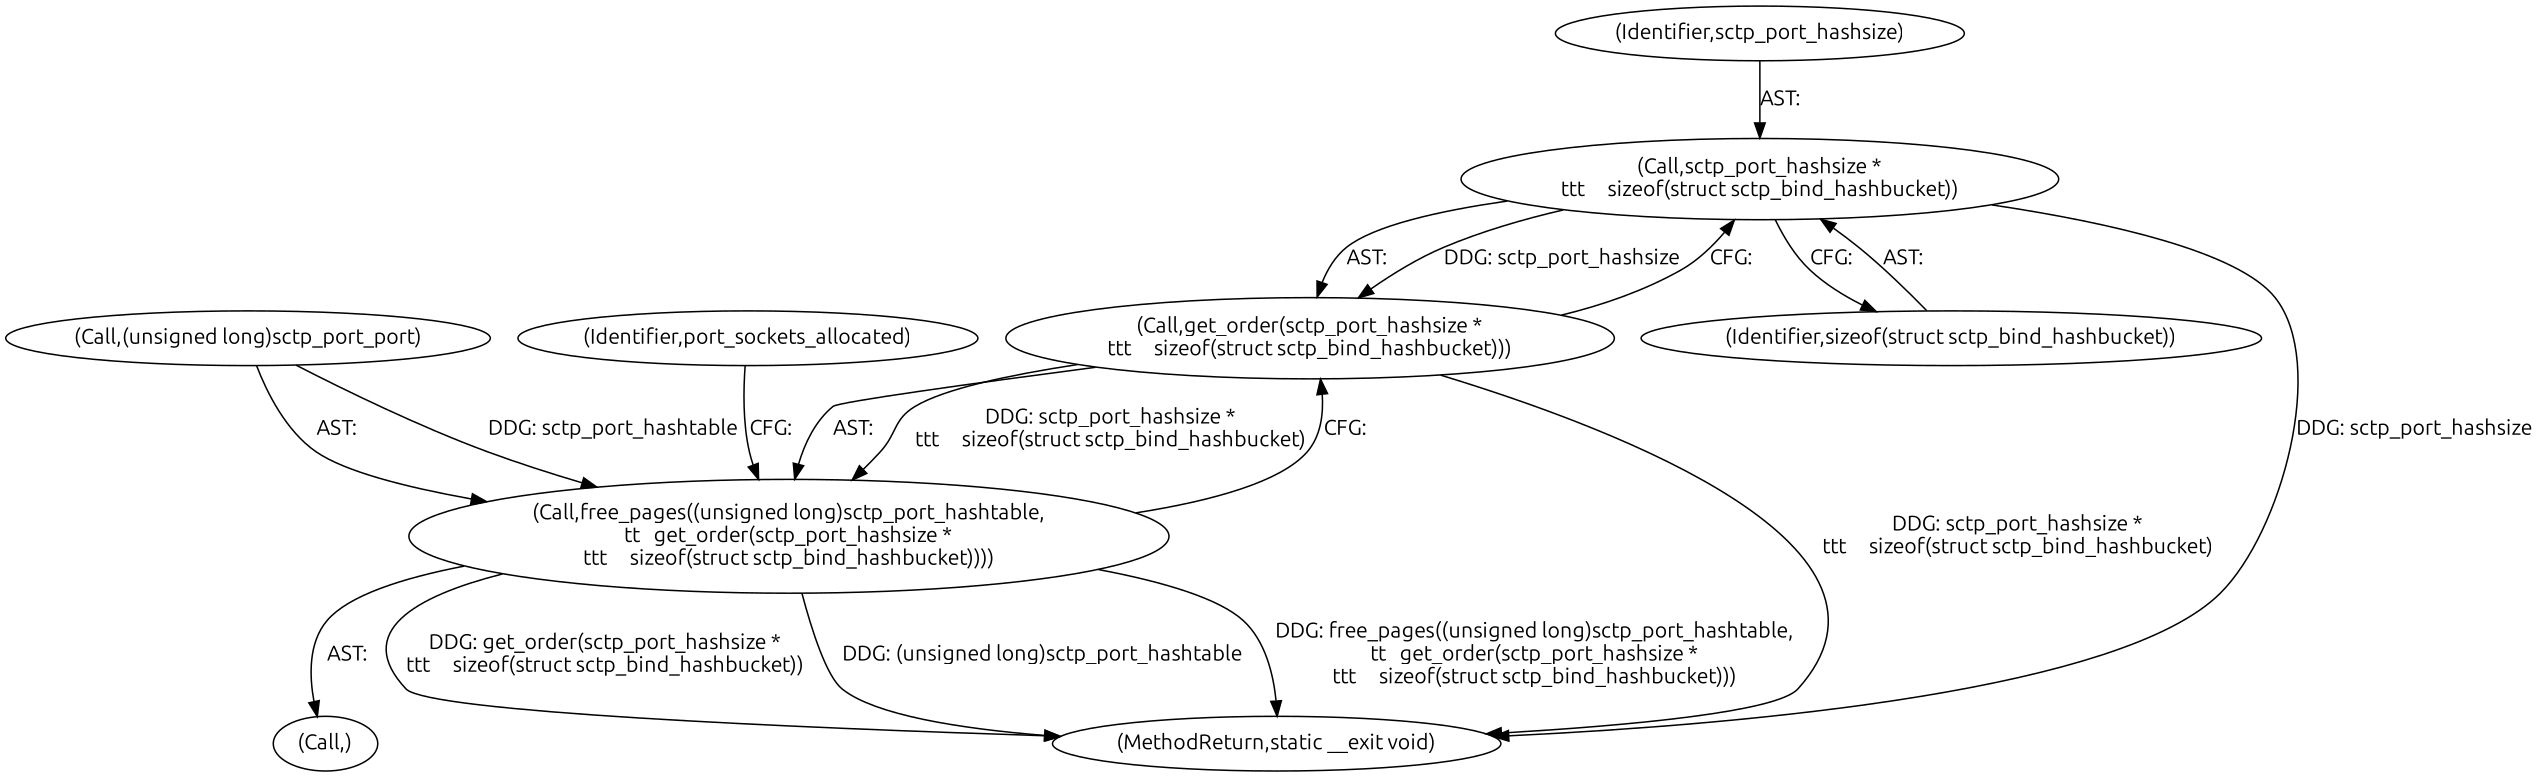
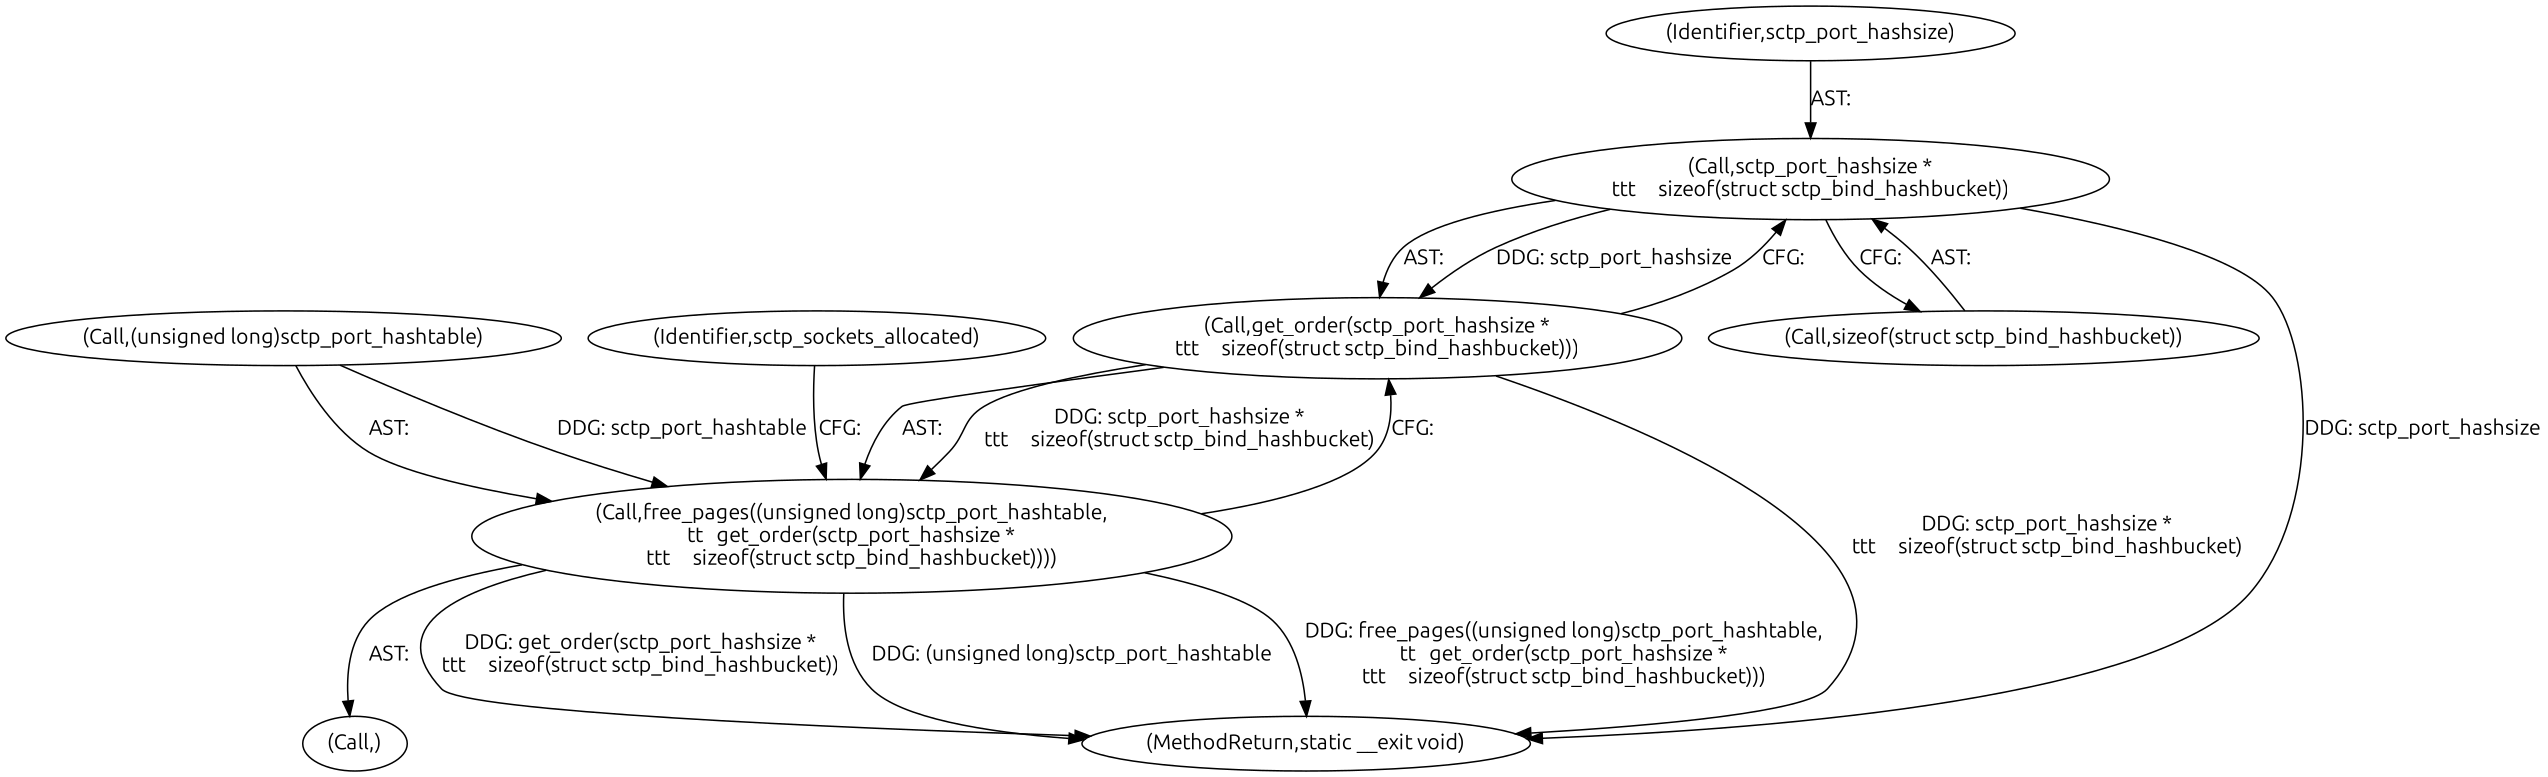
(248, 338) -> (284, 338)
(748, 338) -> (817, 338)
(1951, 338) -> (1984, 338)
